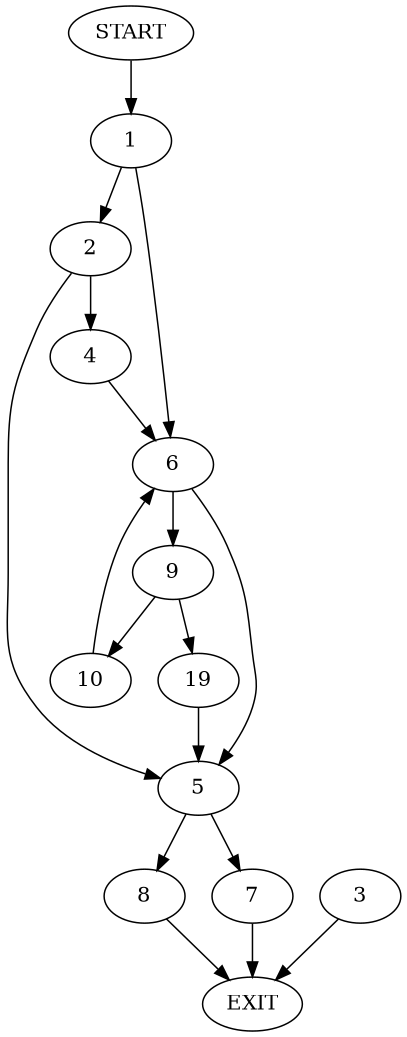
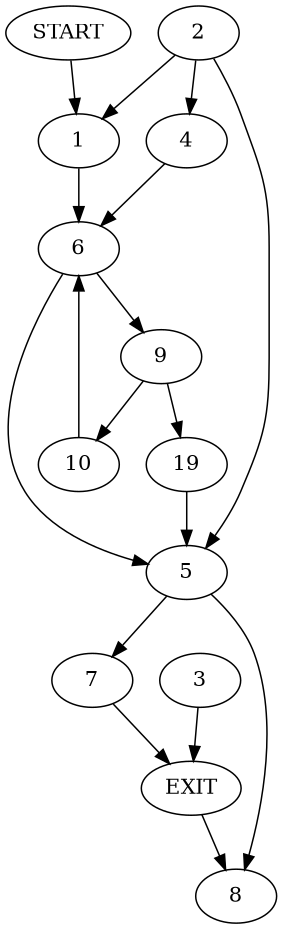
(114, 188) -> (145, 82)
(192, 944) -> (211, 835)
